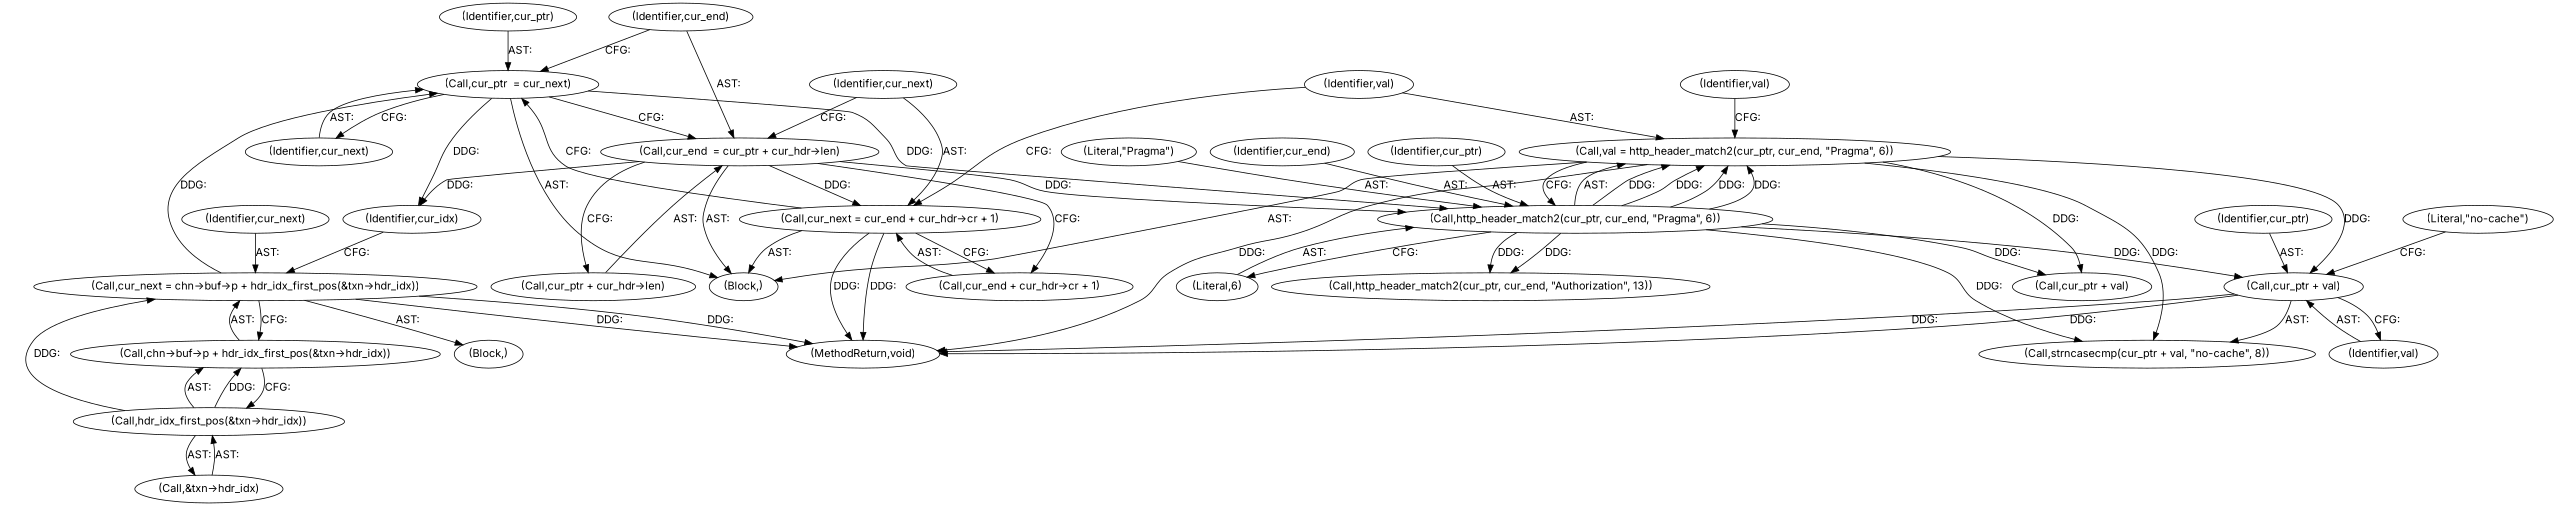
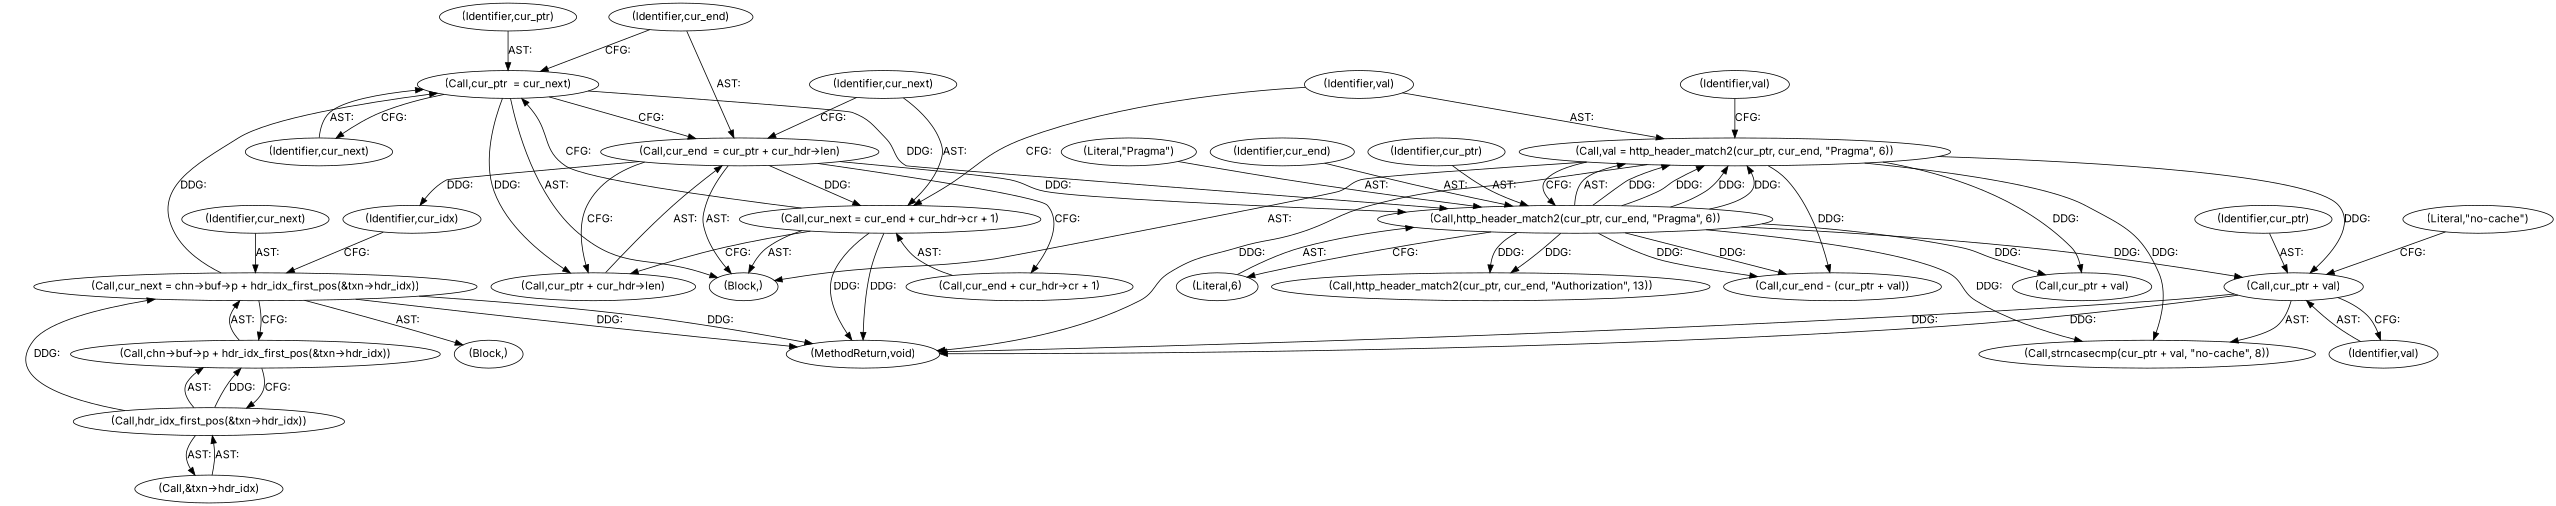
(449, 143) -> (496, 196)
(952, 251) -> (723, 248)
none -> (1832, 287)
